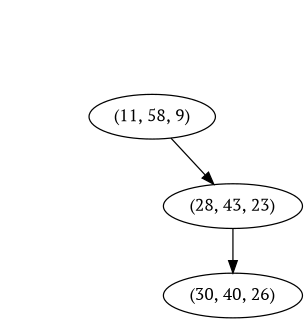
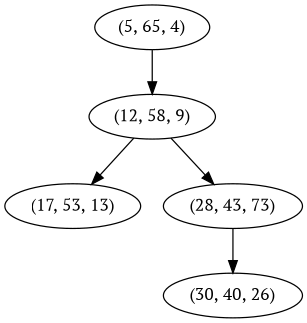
none -> (152, 27)
(152, 117) -> (152, 117)
none -> (73, 206)
(233, 206) -> (233, 206)
